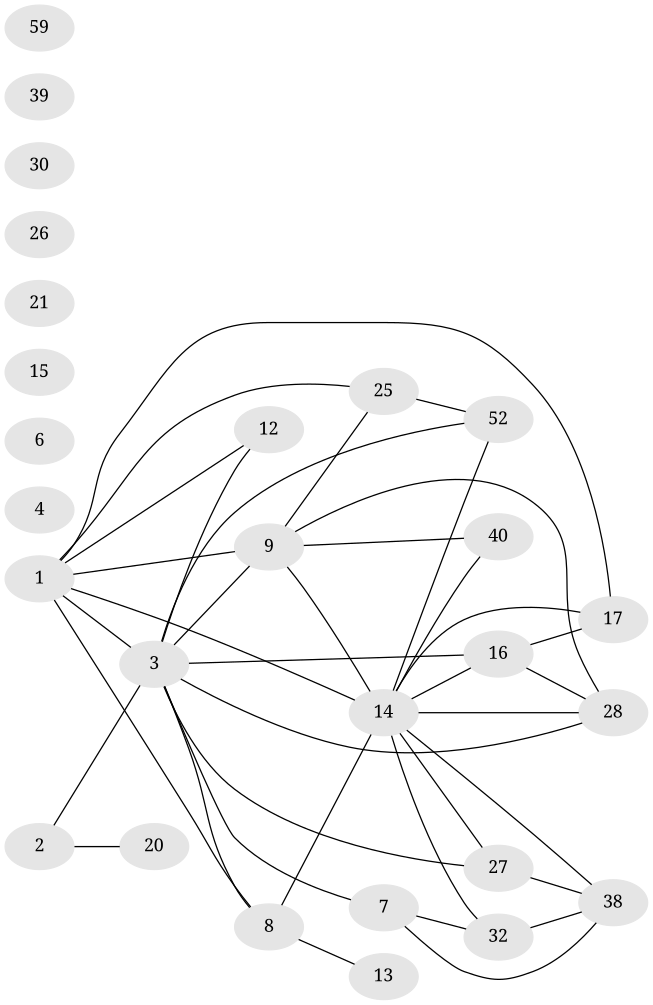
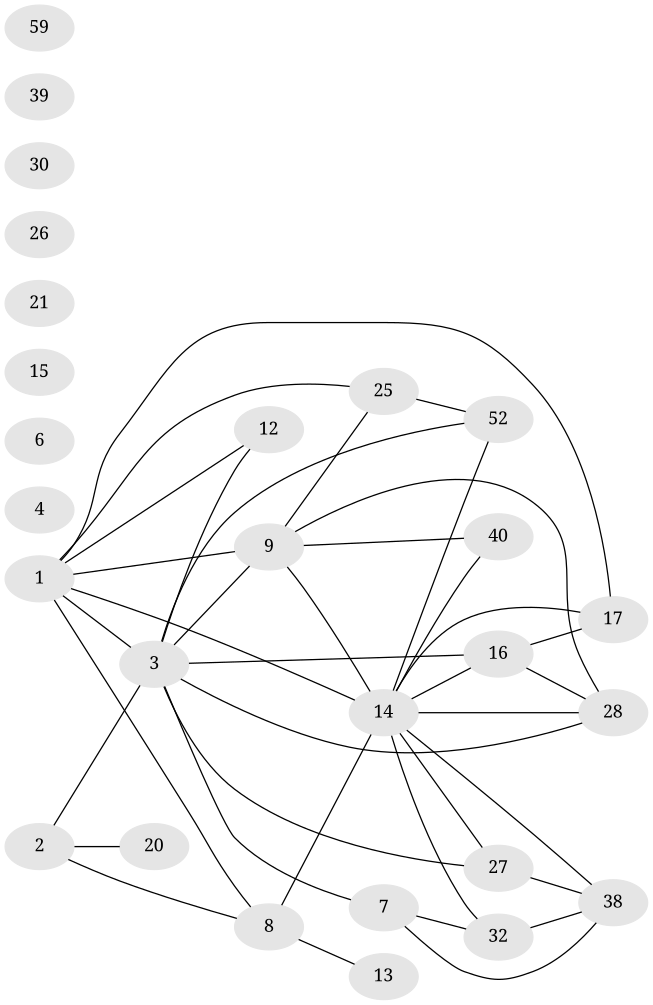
(204, 799) -> (151, 892)
